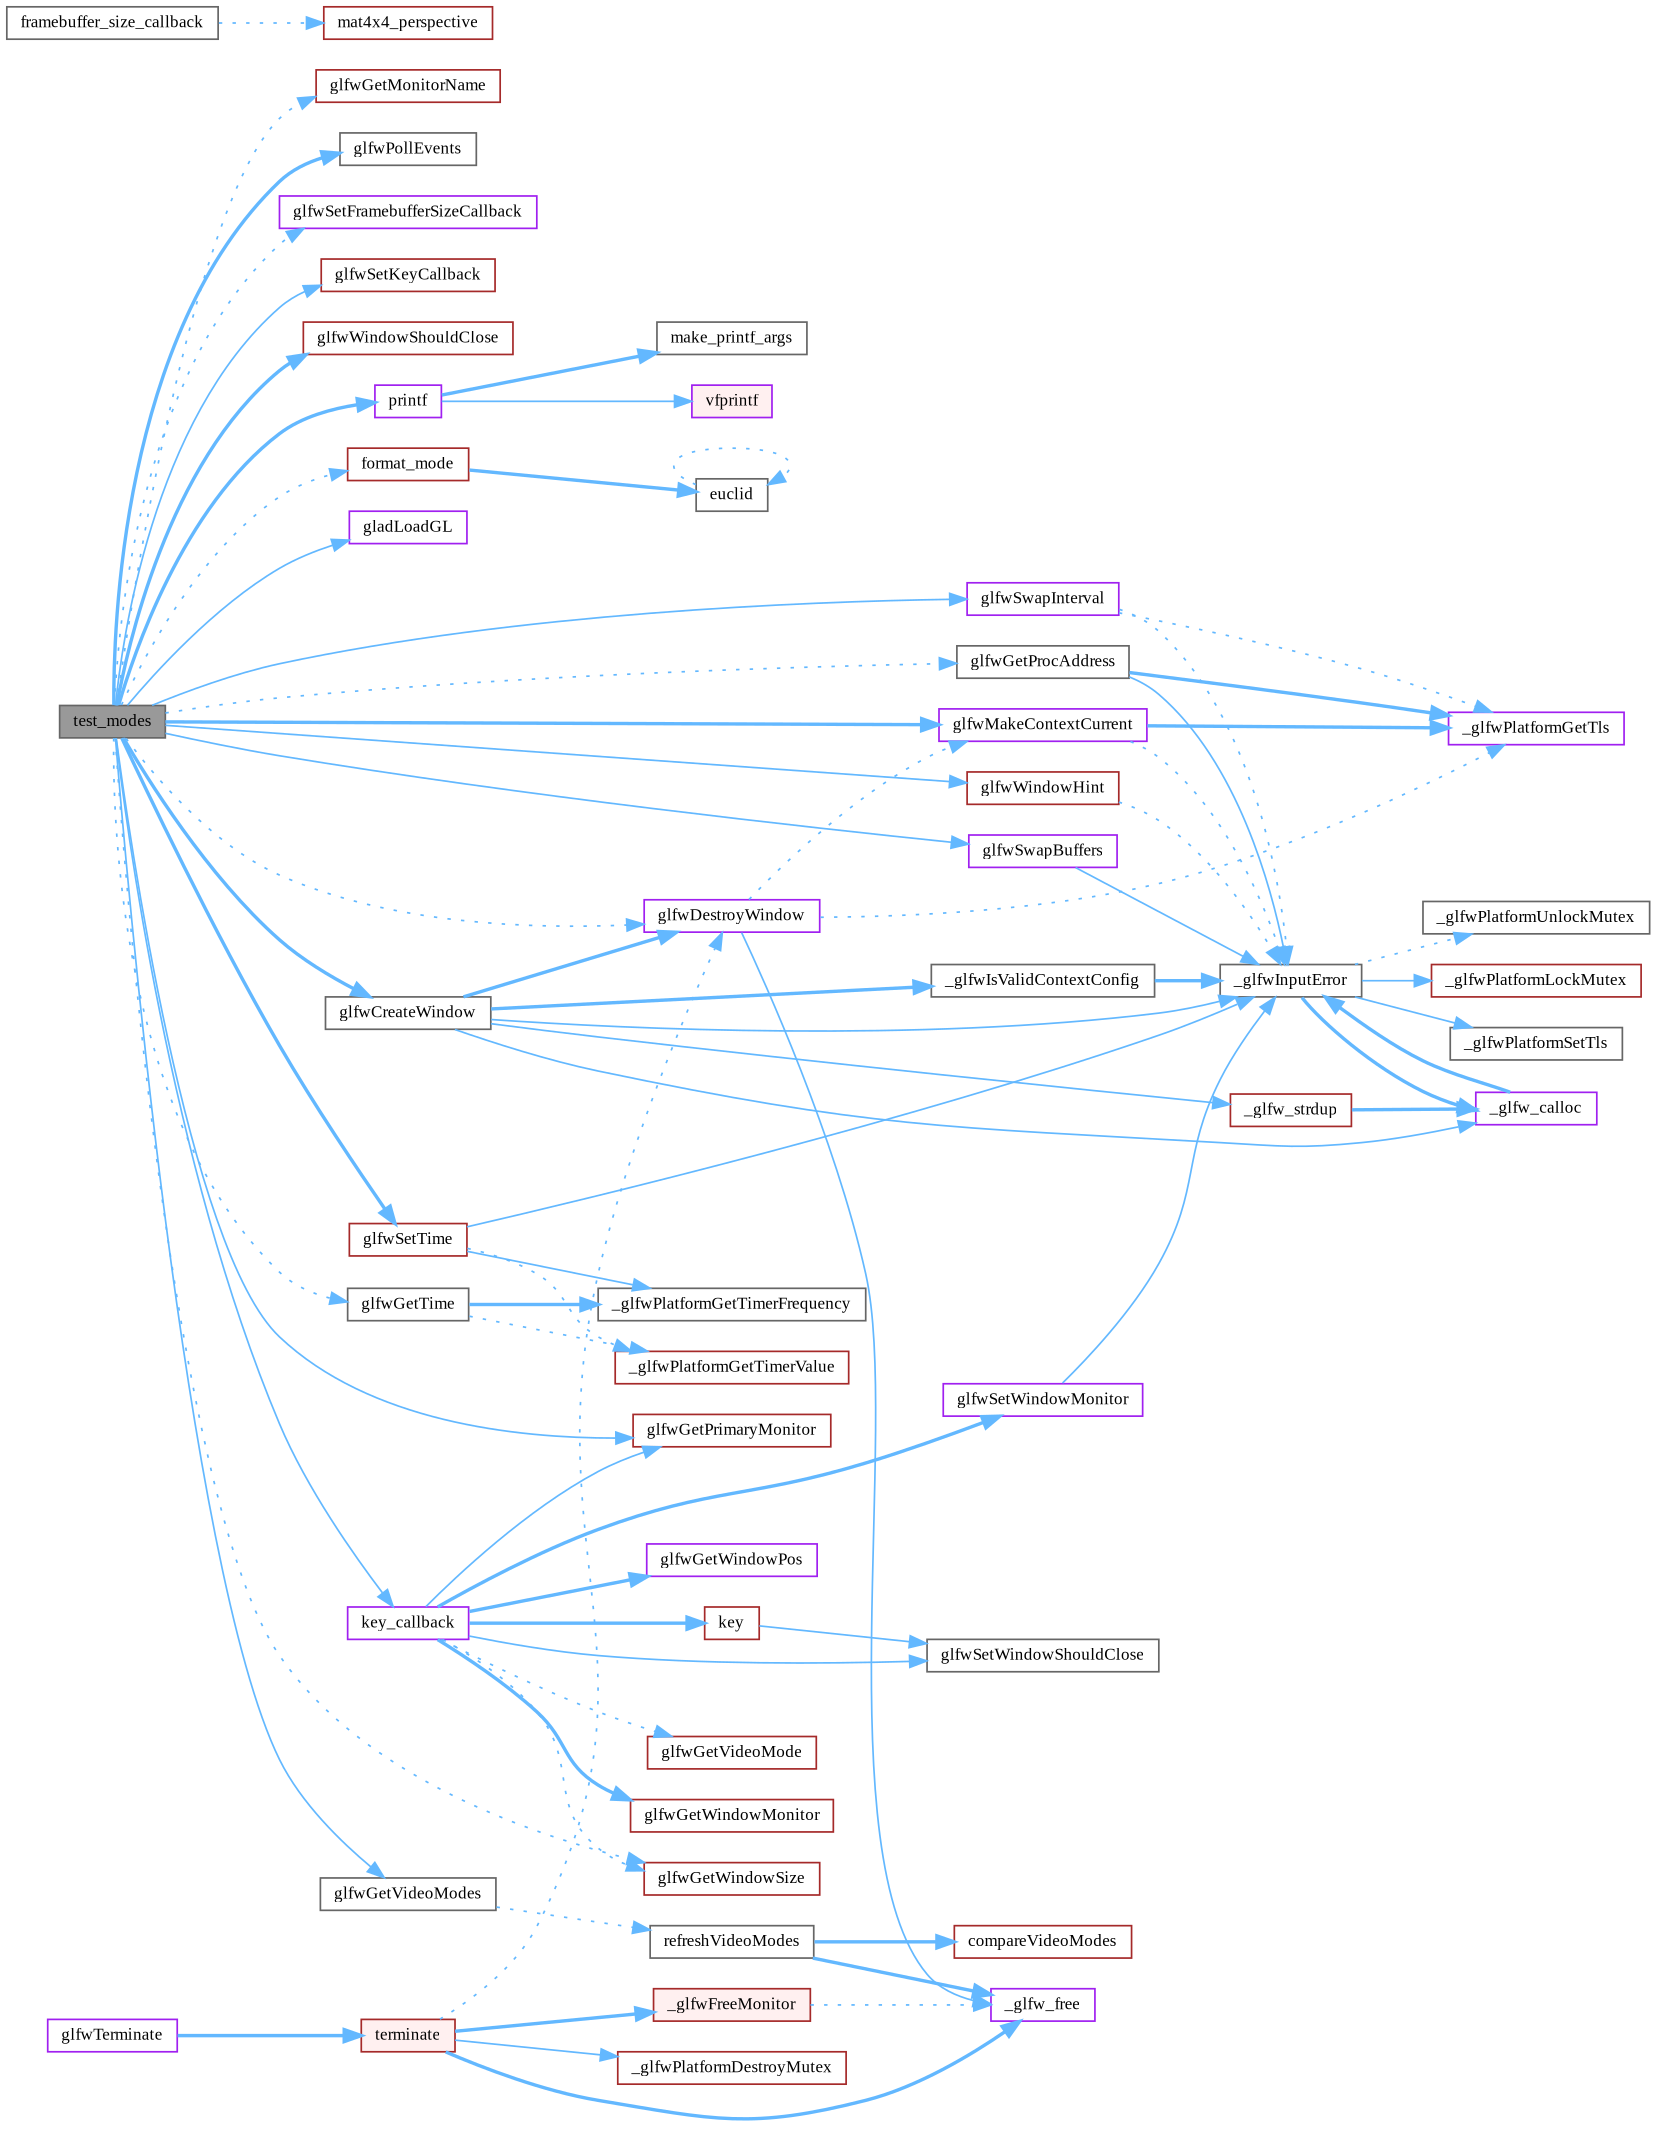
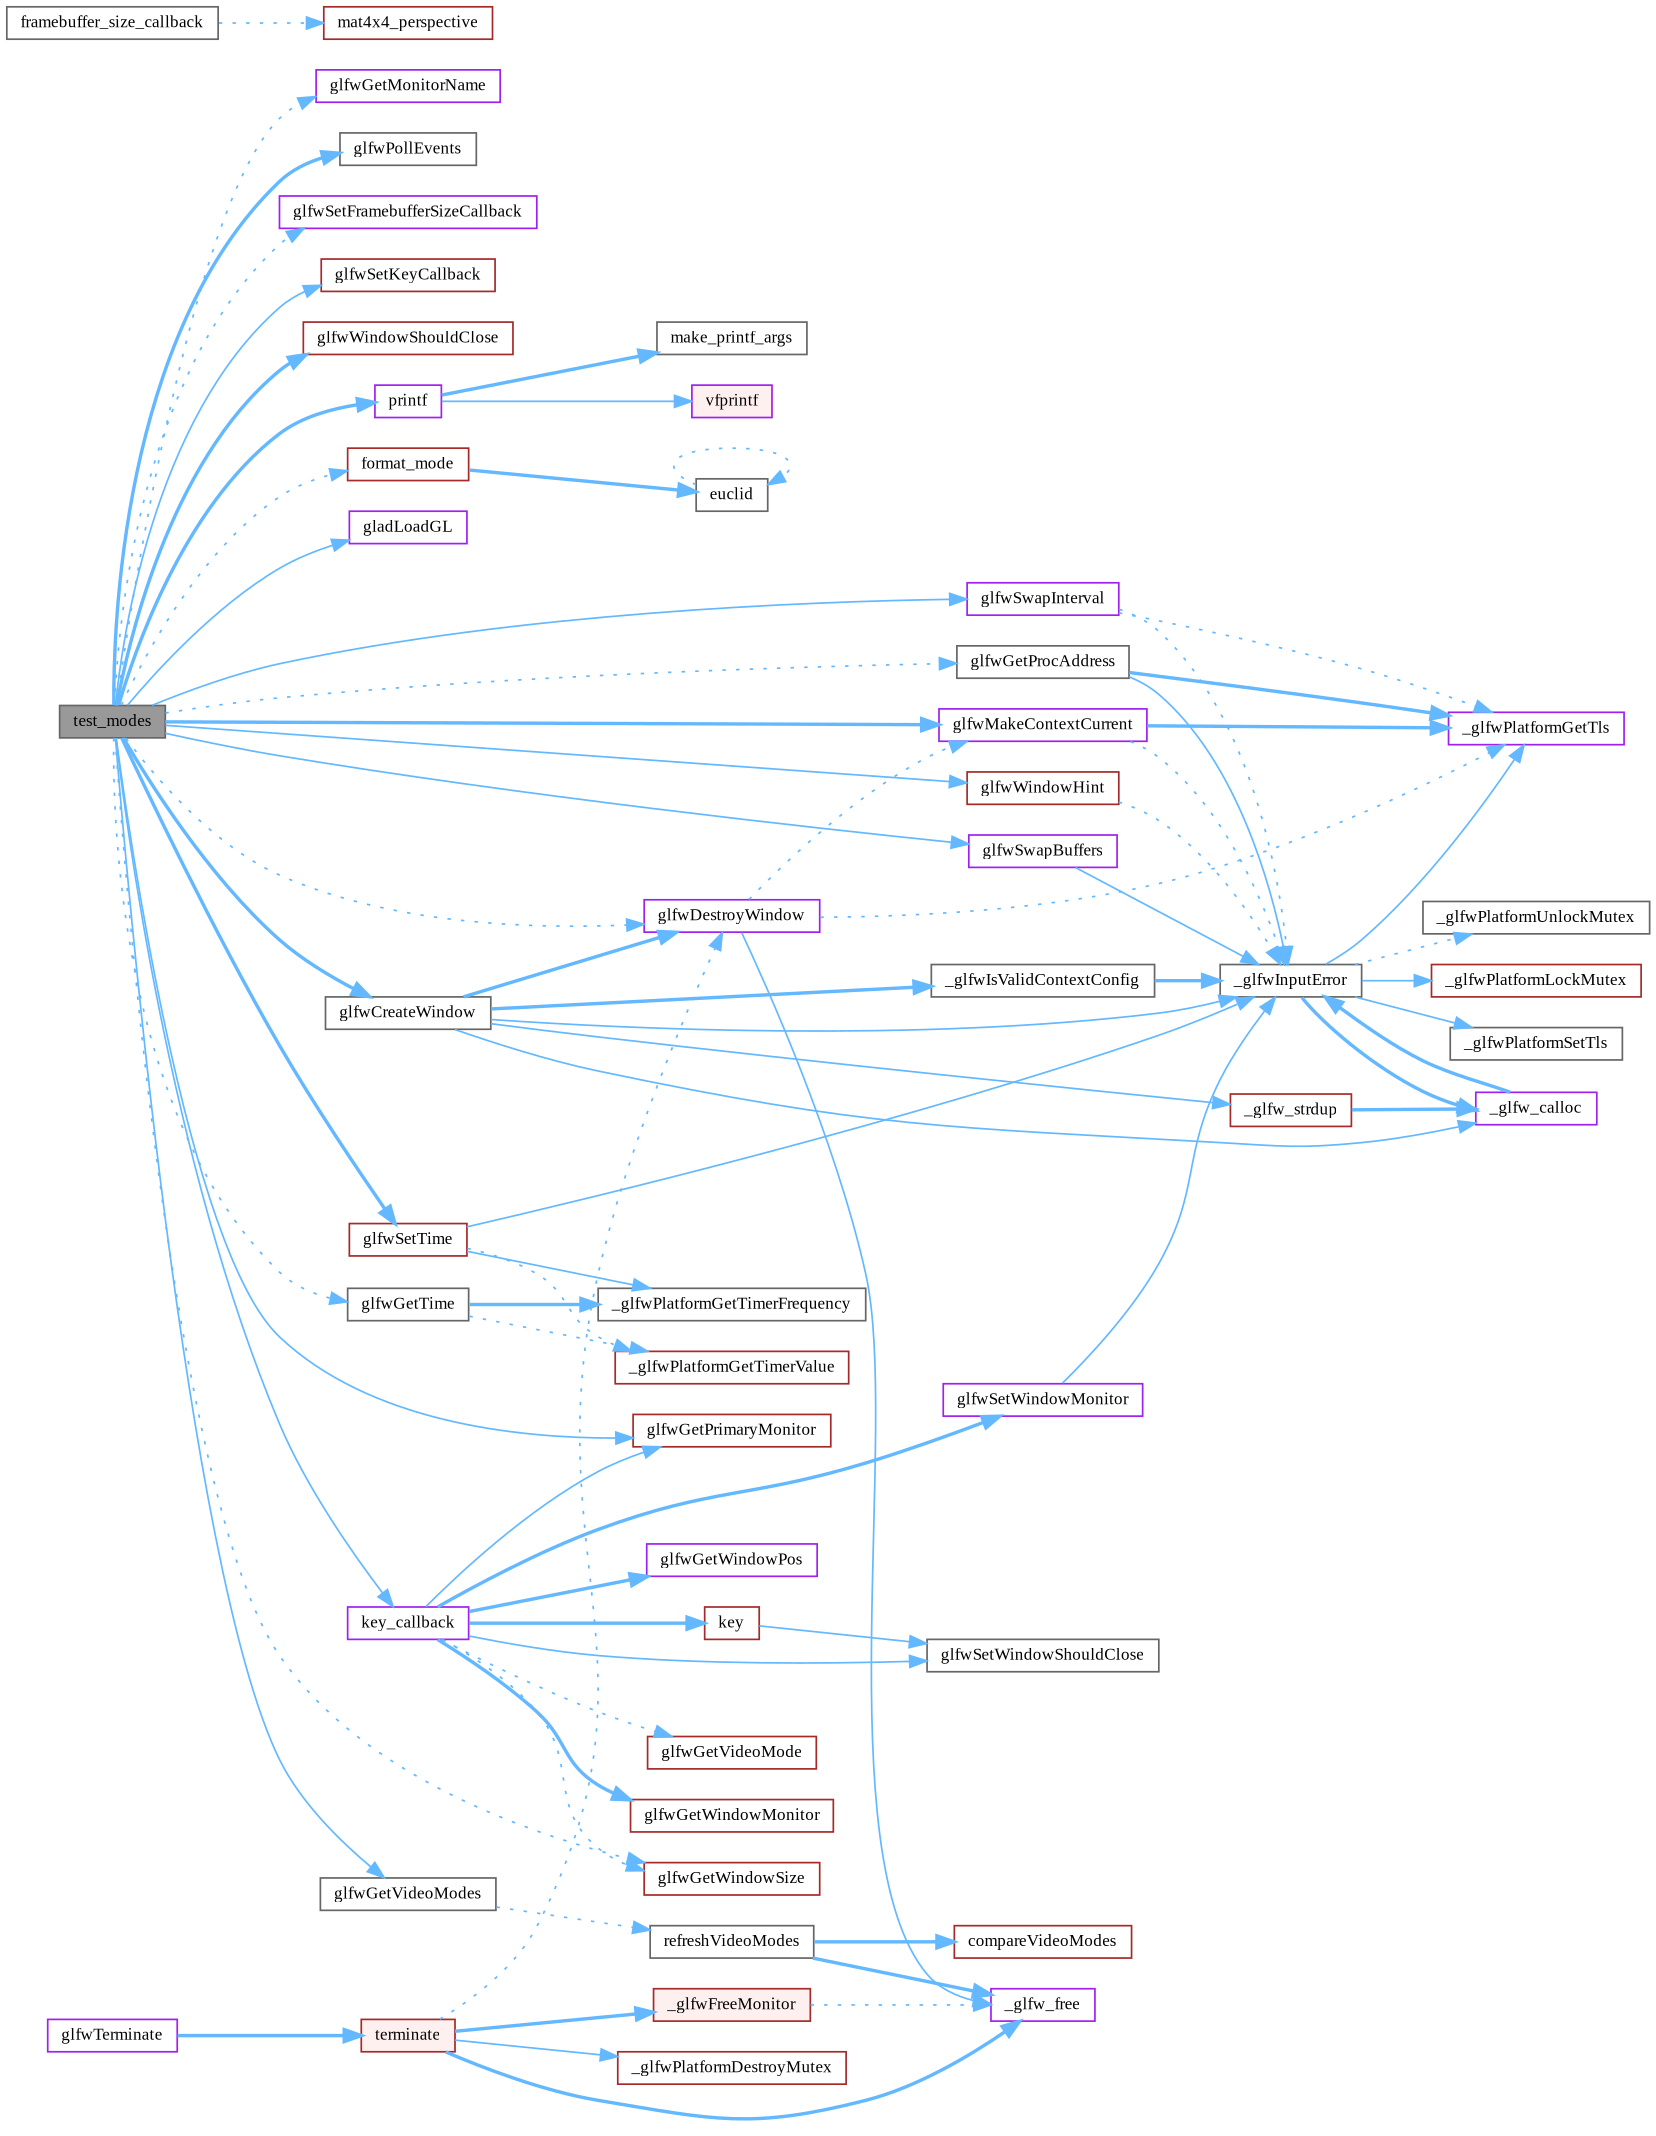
(408, 86) -> (408, 86)
none -> (1430, 871)
